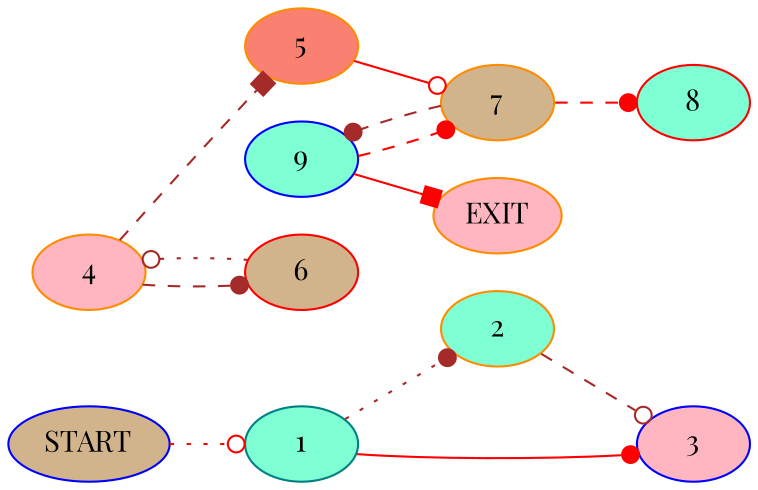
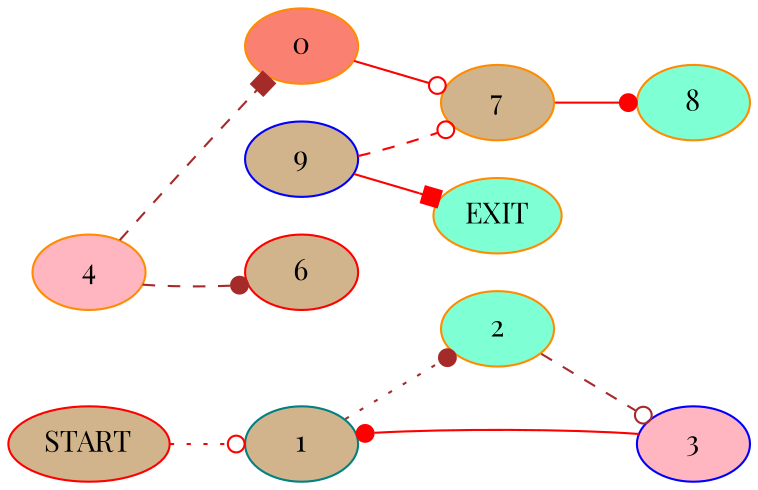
(302, 46) -> (302, 46)
(587, 103) -> (587, 103)
(693, 103) -> (693, 103)
(401, 116) -> none
(398, 145) -> (398, 145)
(302, 159) -> (302, 159)
(498, 216) -> (498, 216)
(204, 258) -> none
(89, 444) -> (89, 444)
(302, 444) -> (302, 444)
(489, 458) -> (507, 430)
